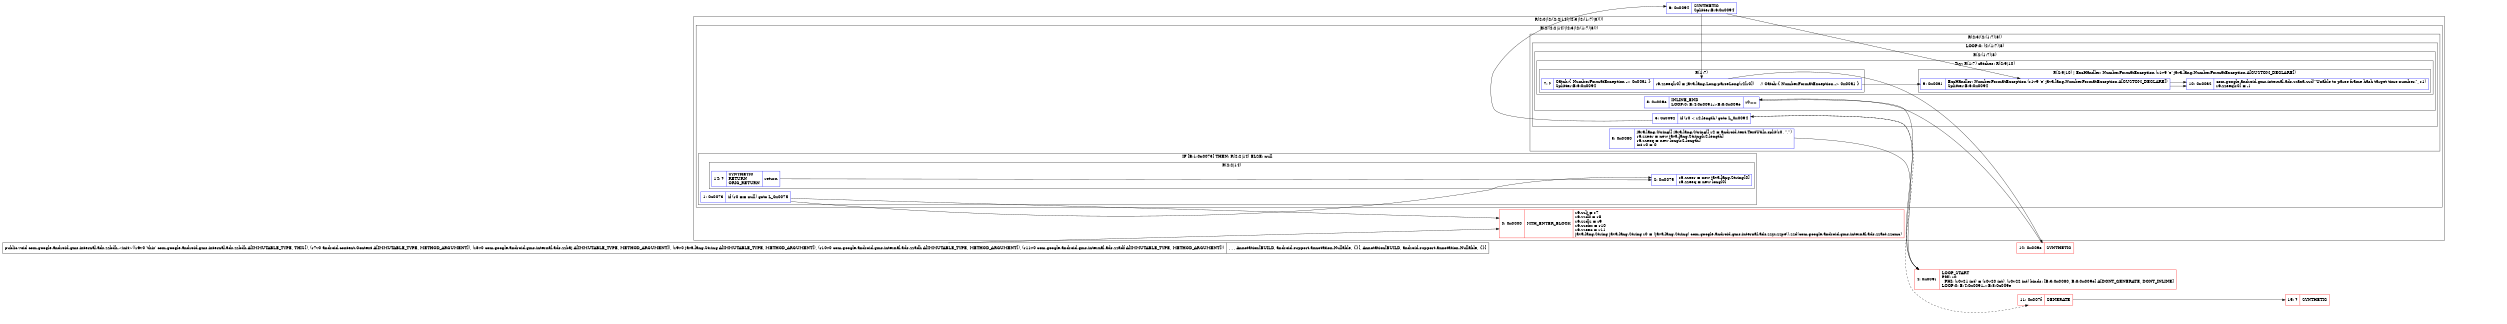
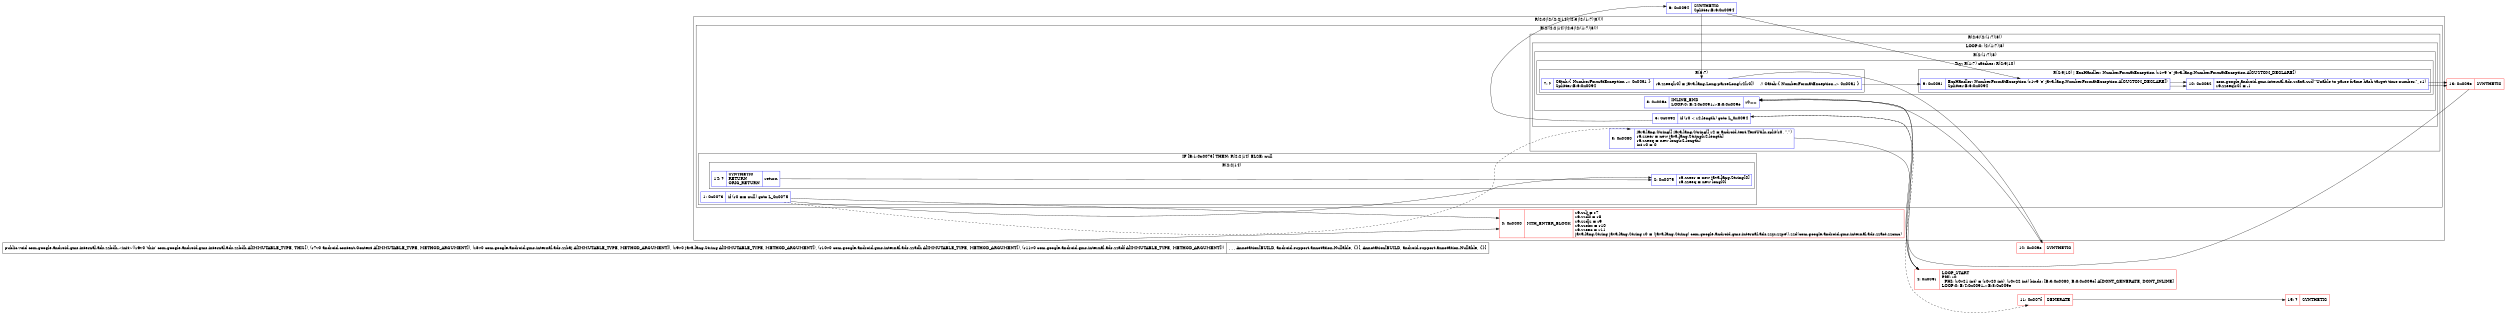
(1702, 73) -> (1702, 73)
none -> (2475, 84)
none -> (1223, 234)
